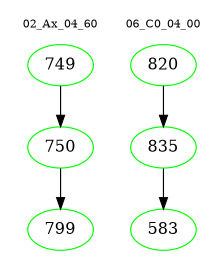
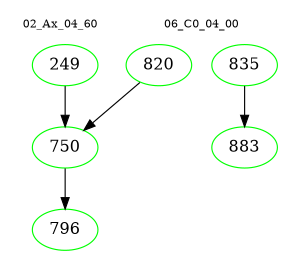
(61, 65) -> (65, 65)
(163, 101) -> (125, 96)
(61, 230) -> (65, 230)
(163, 230) -> (245, 147)
